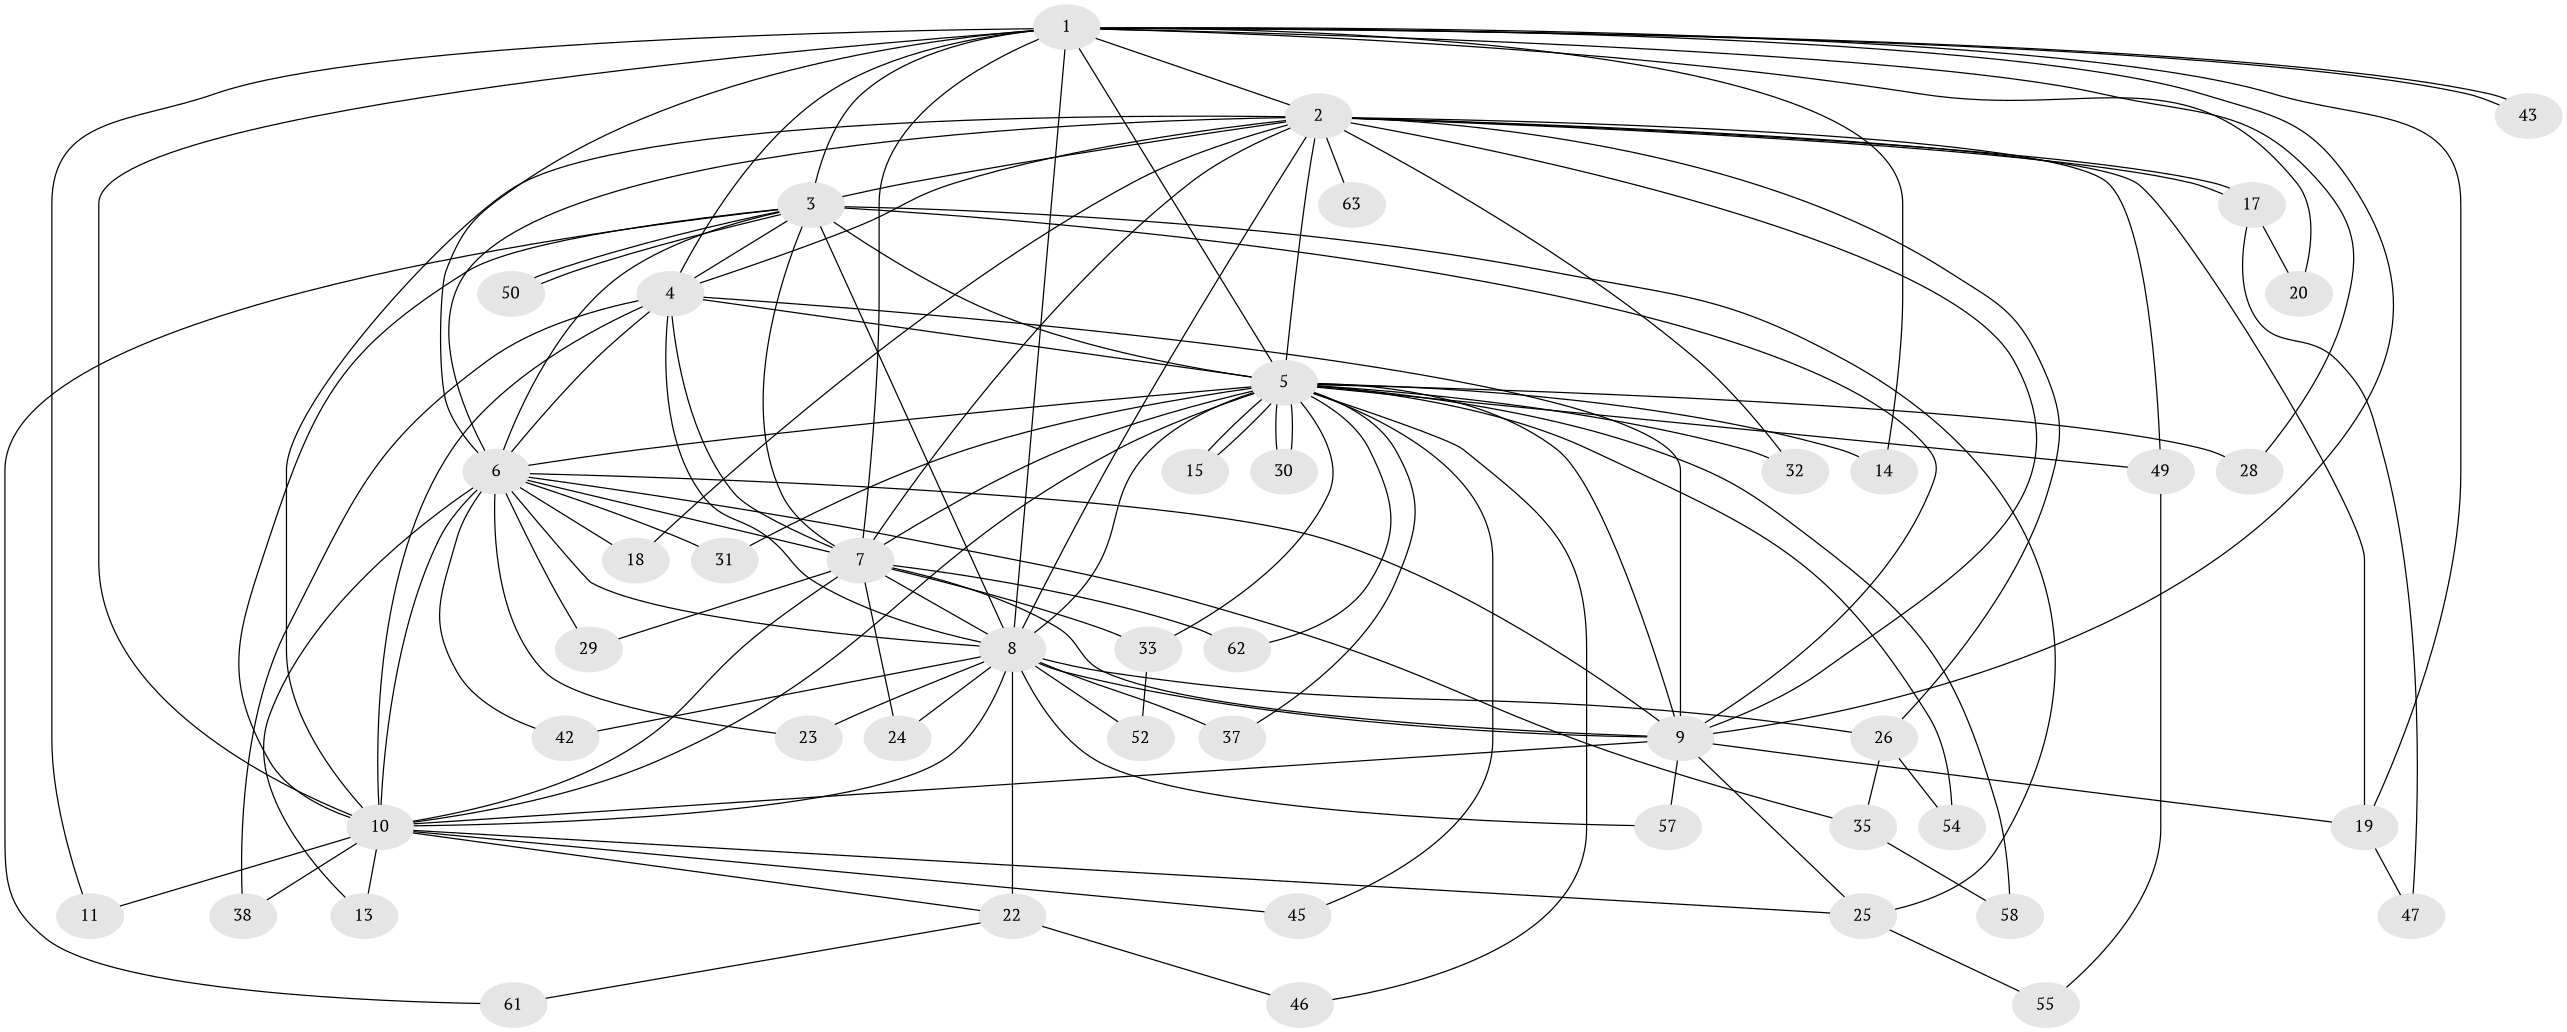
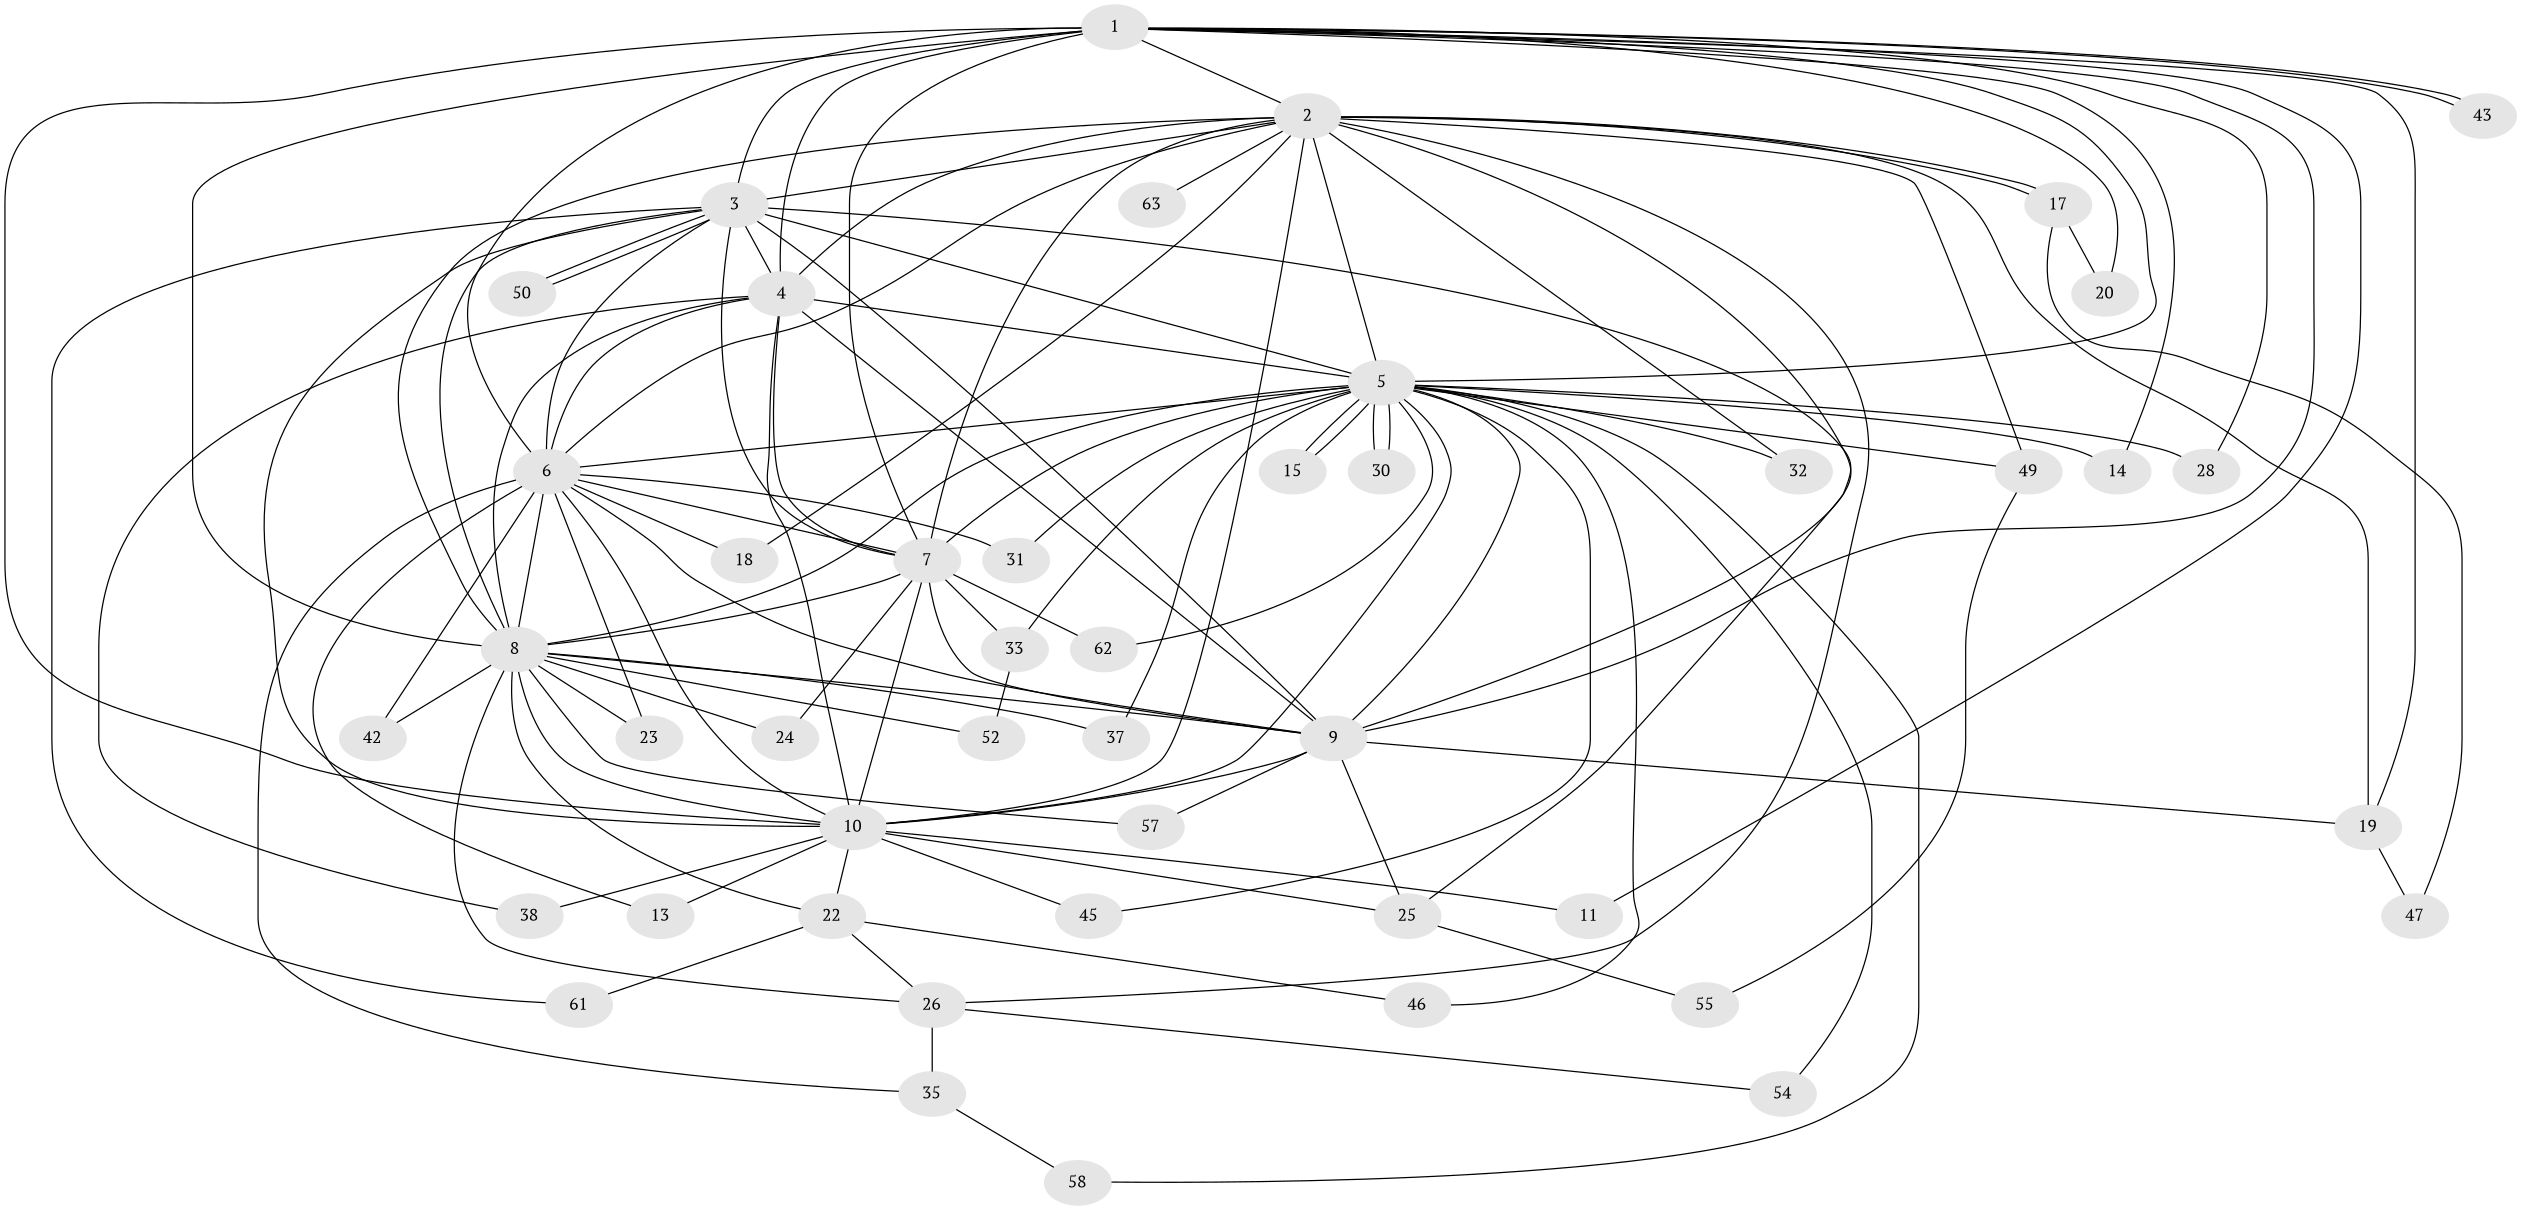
(589, 649) -> none
none -> (882, 961)
